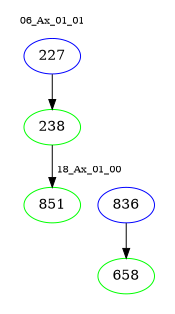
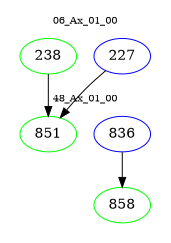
(52, 21) -> (85, 21)
(52, 87) -> (79, 96)
(89, 170) -> (85, 99)
(126, 276) -> (122, 205)
